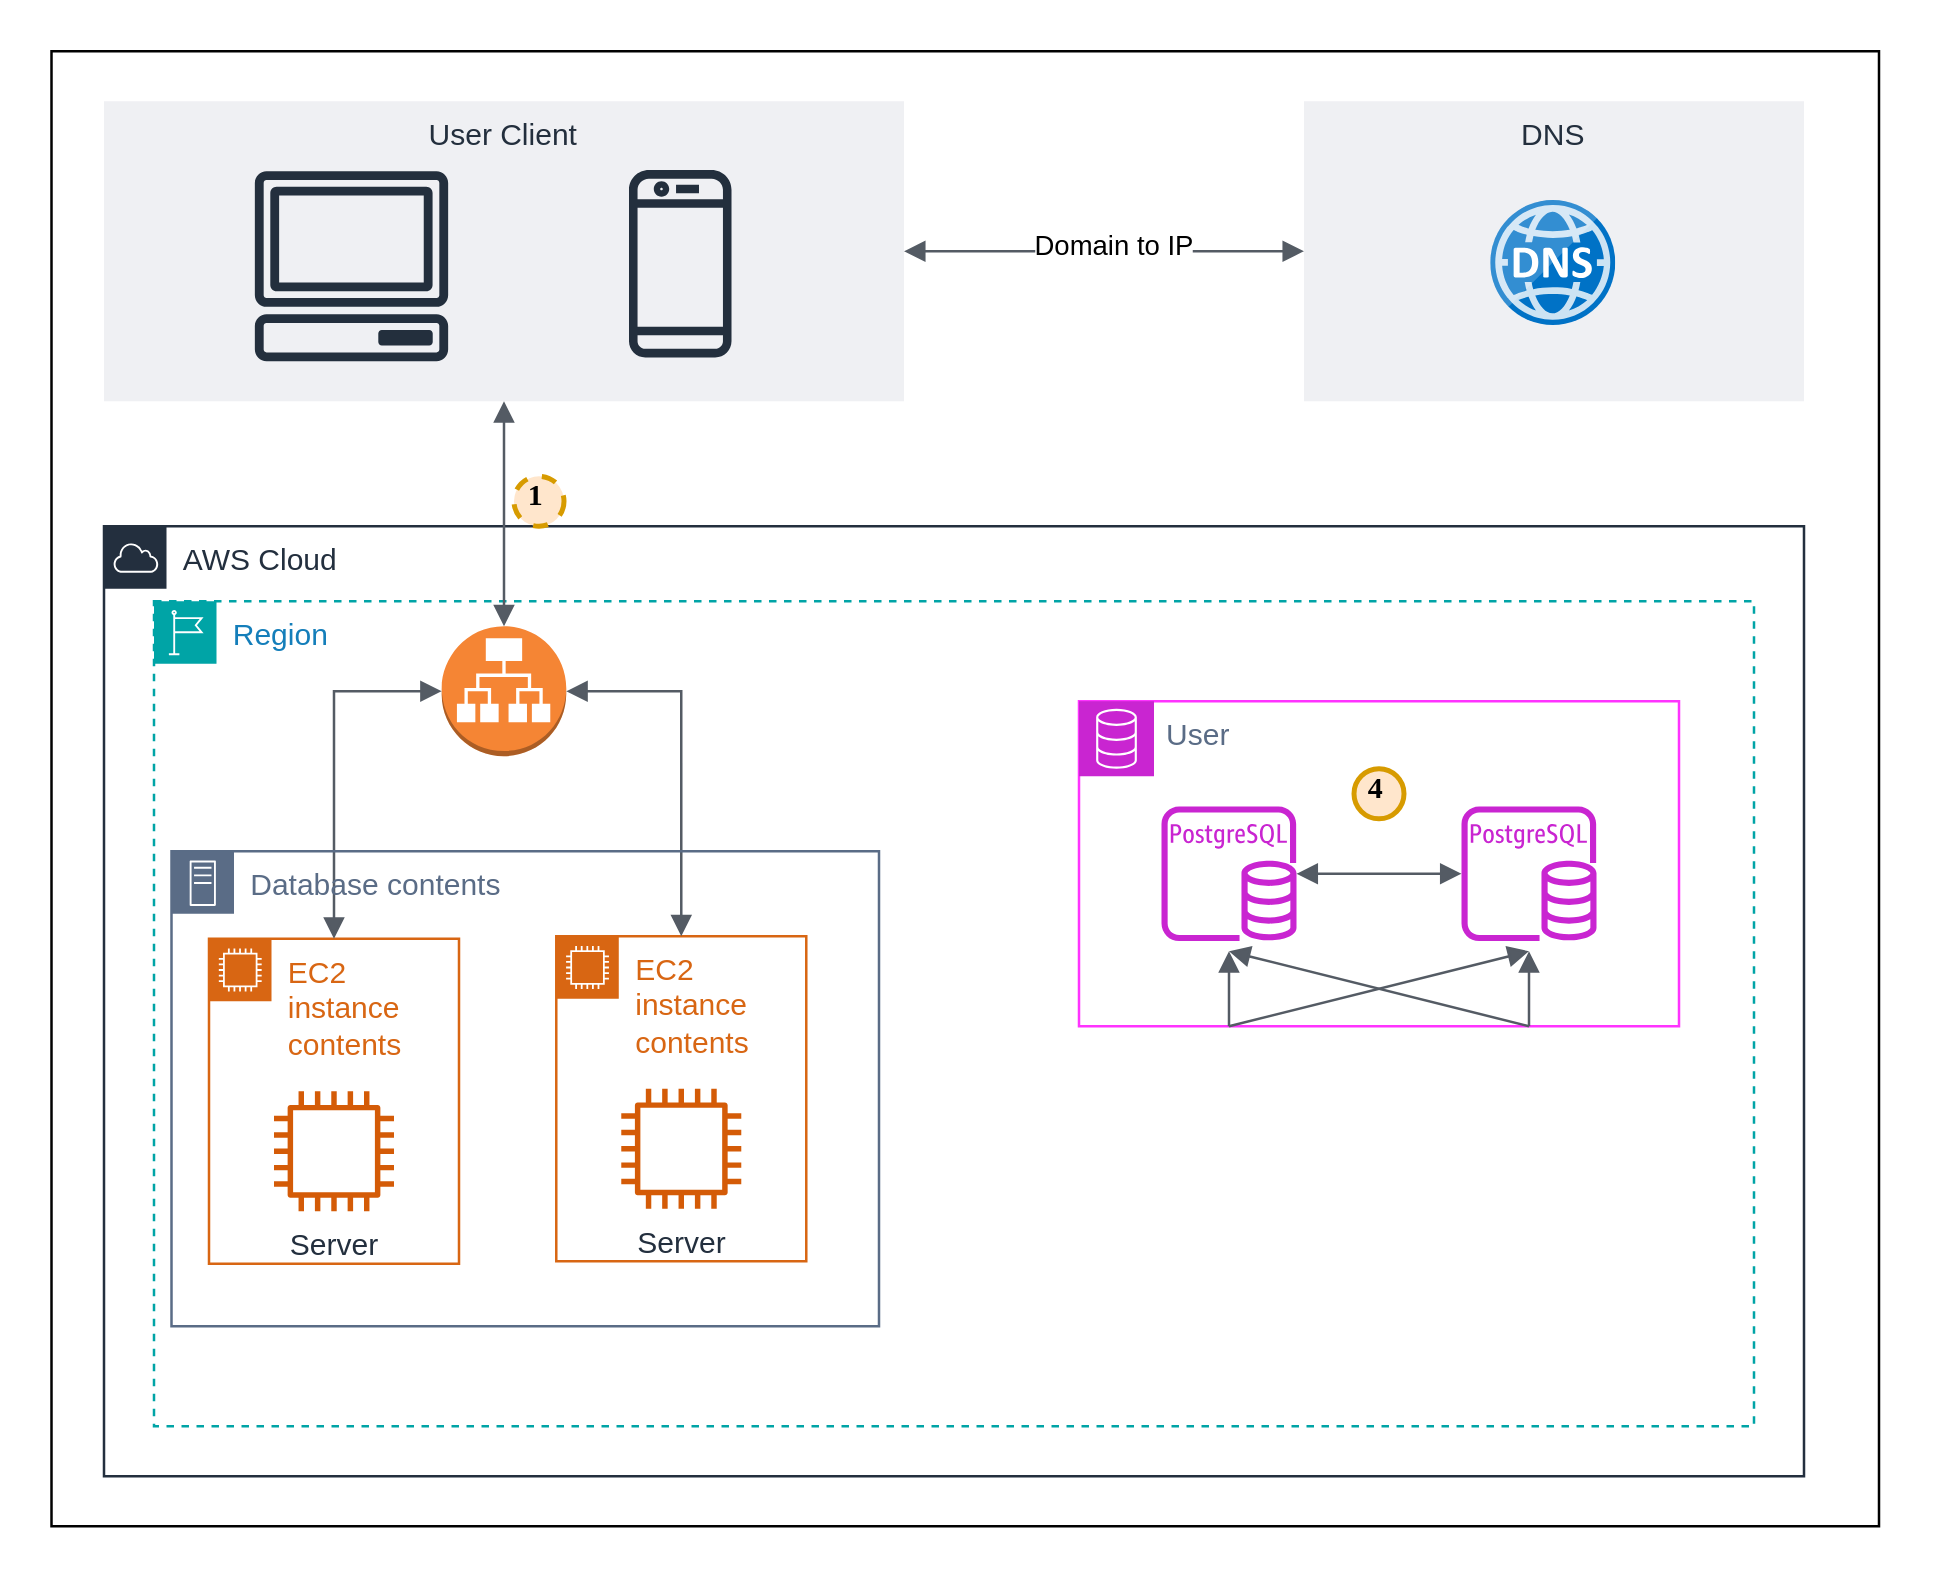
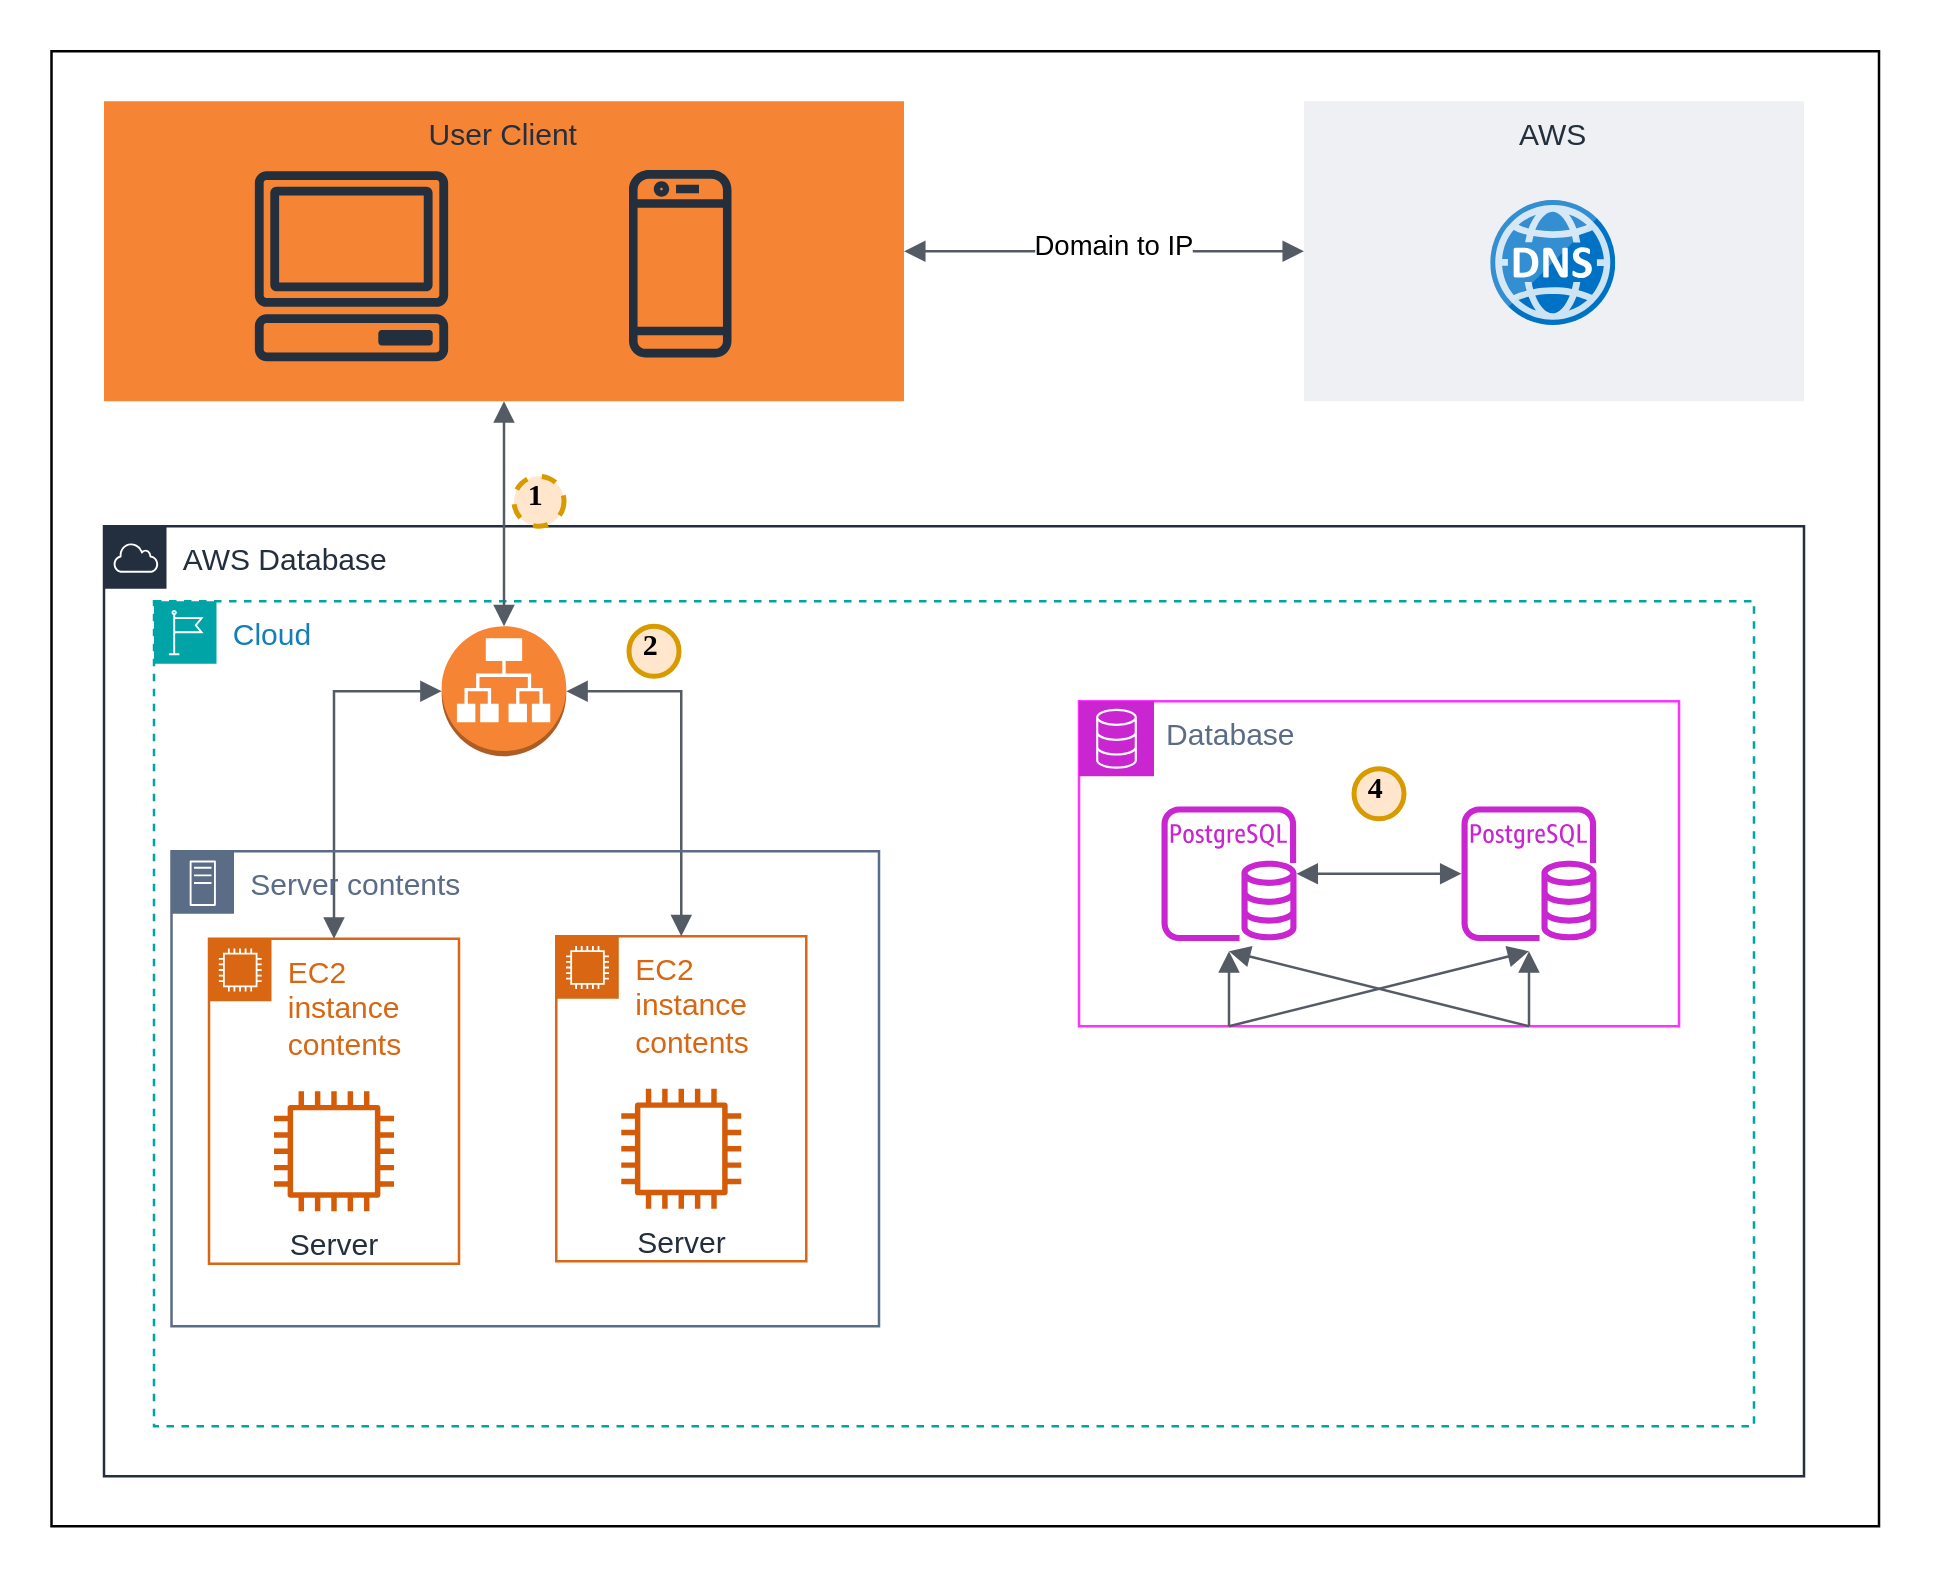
(1554, 137) -> (1554, 137)
(504, 251) -> (504, 251)
(252, 562) -> (281, 562)
(280, 637) -> (272, 637)
none -> (654, 651)
(1117, 737) -> (1151, 737)
(390, 887) -> (373, 887)
